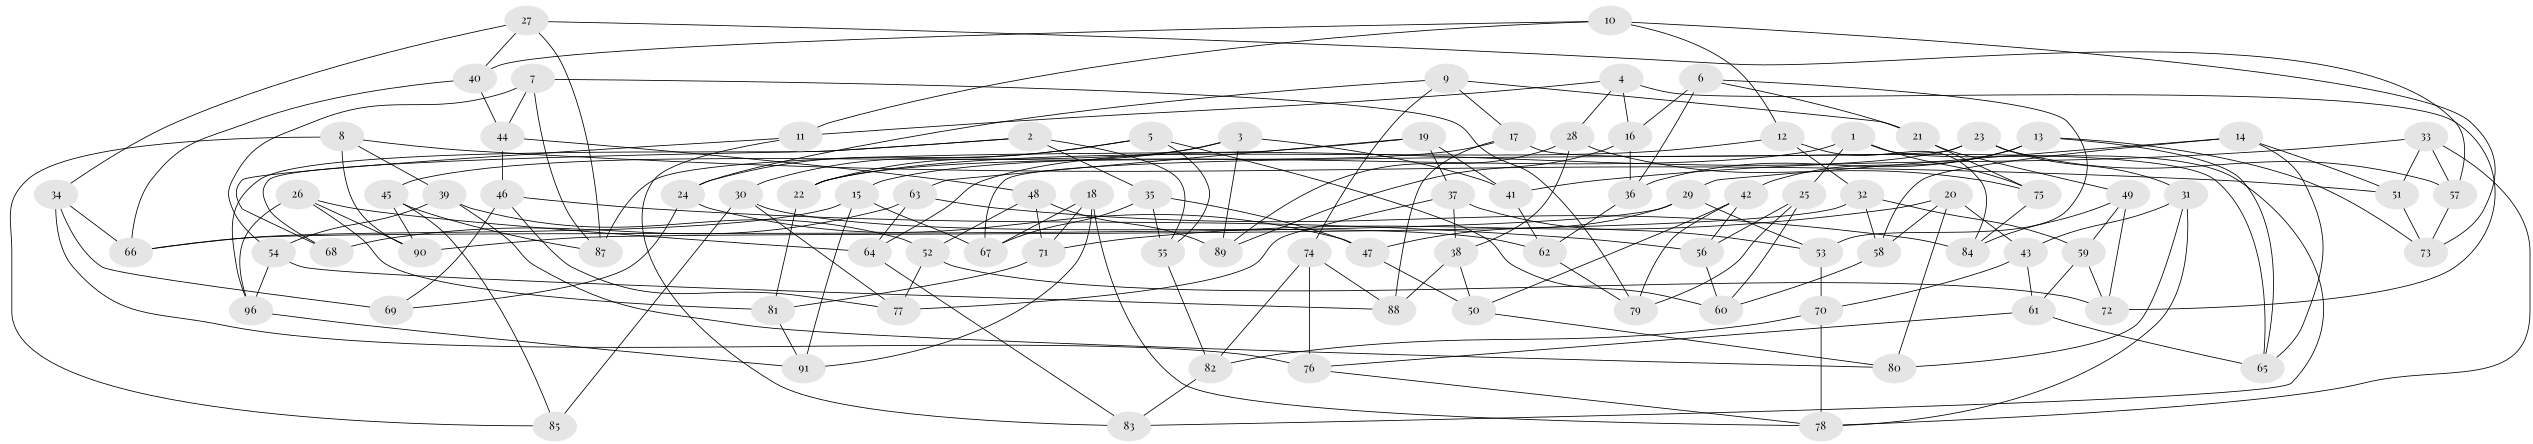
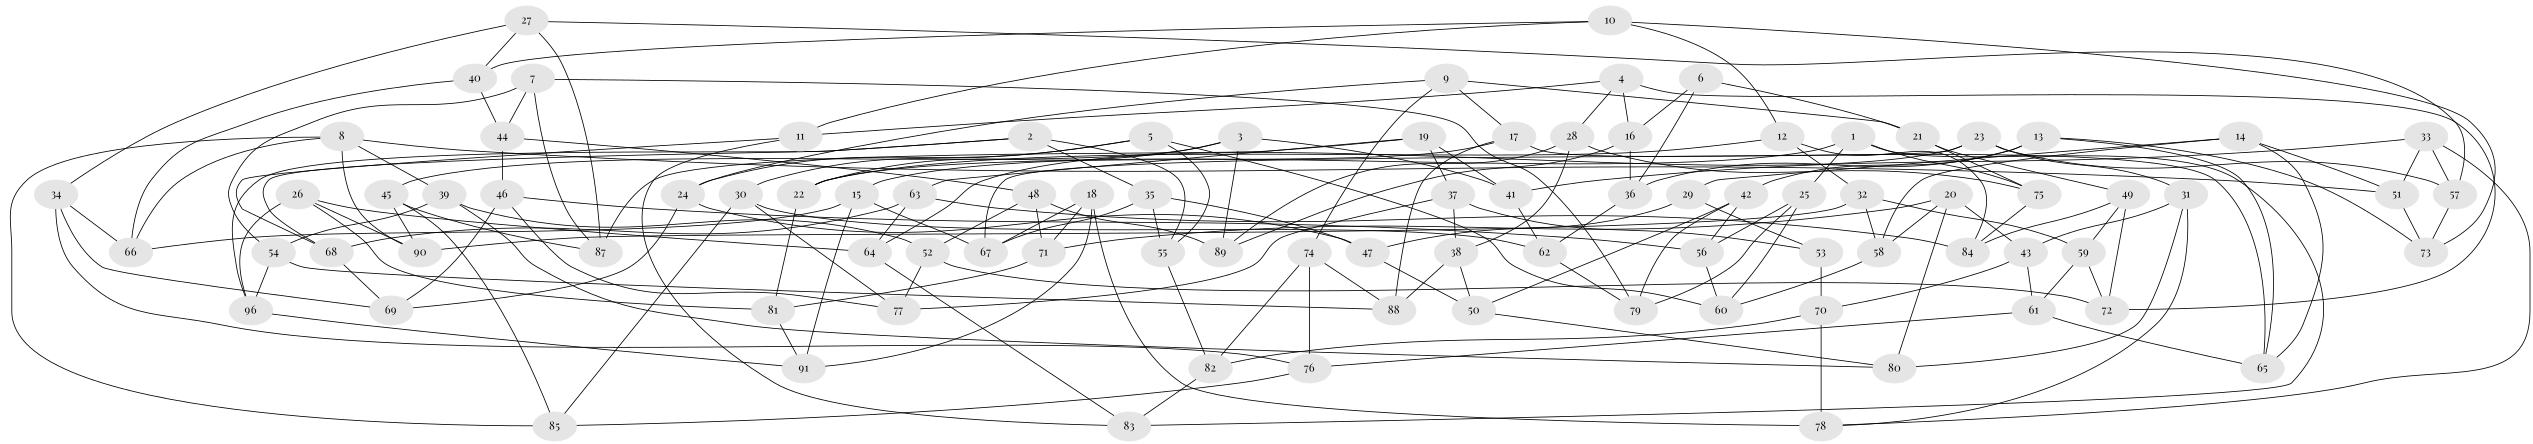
(2061, 119) -> none
(913, 233) -> (213, 163)
none -> (361, 281)
(1565, 397) -> (934, 411)
